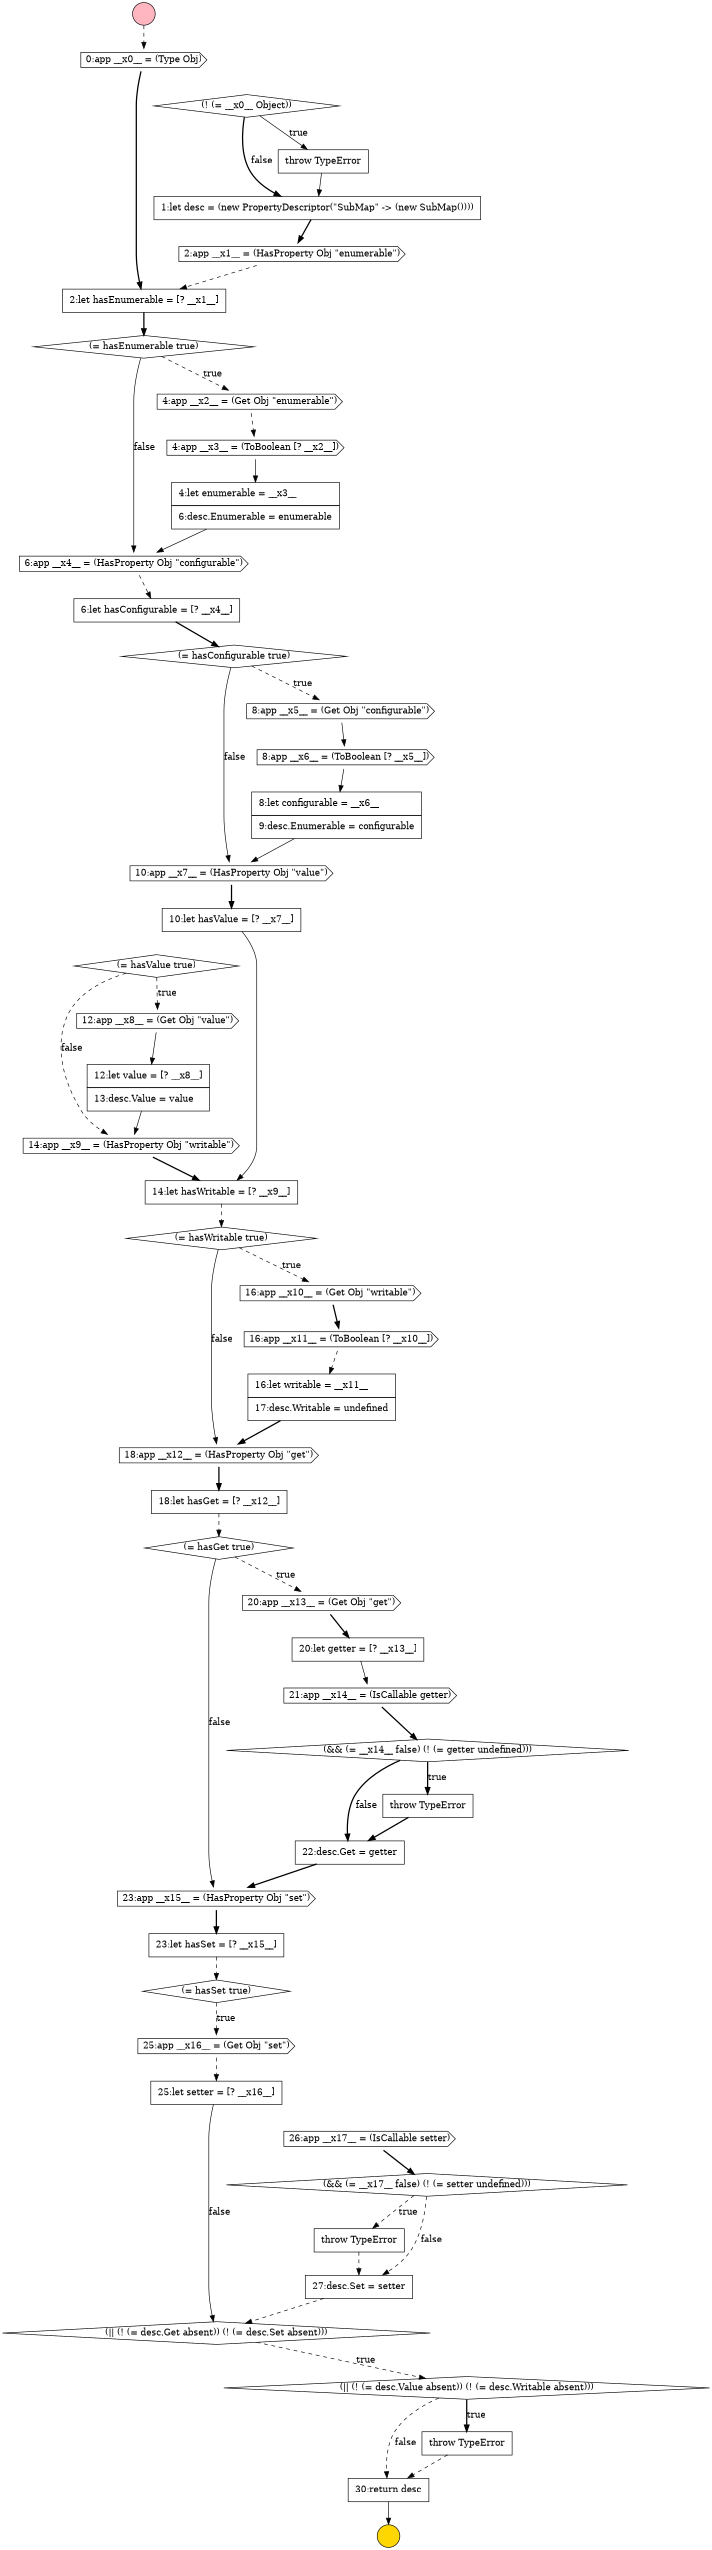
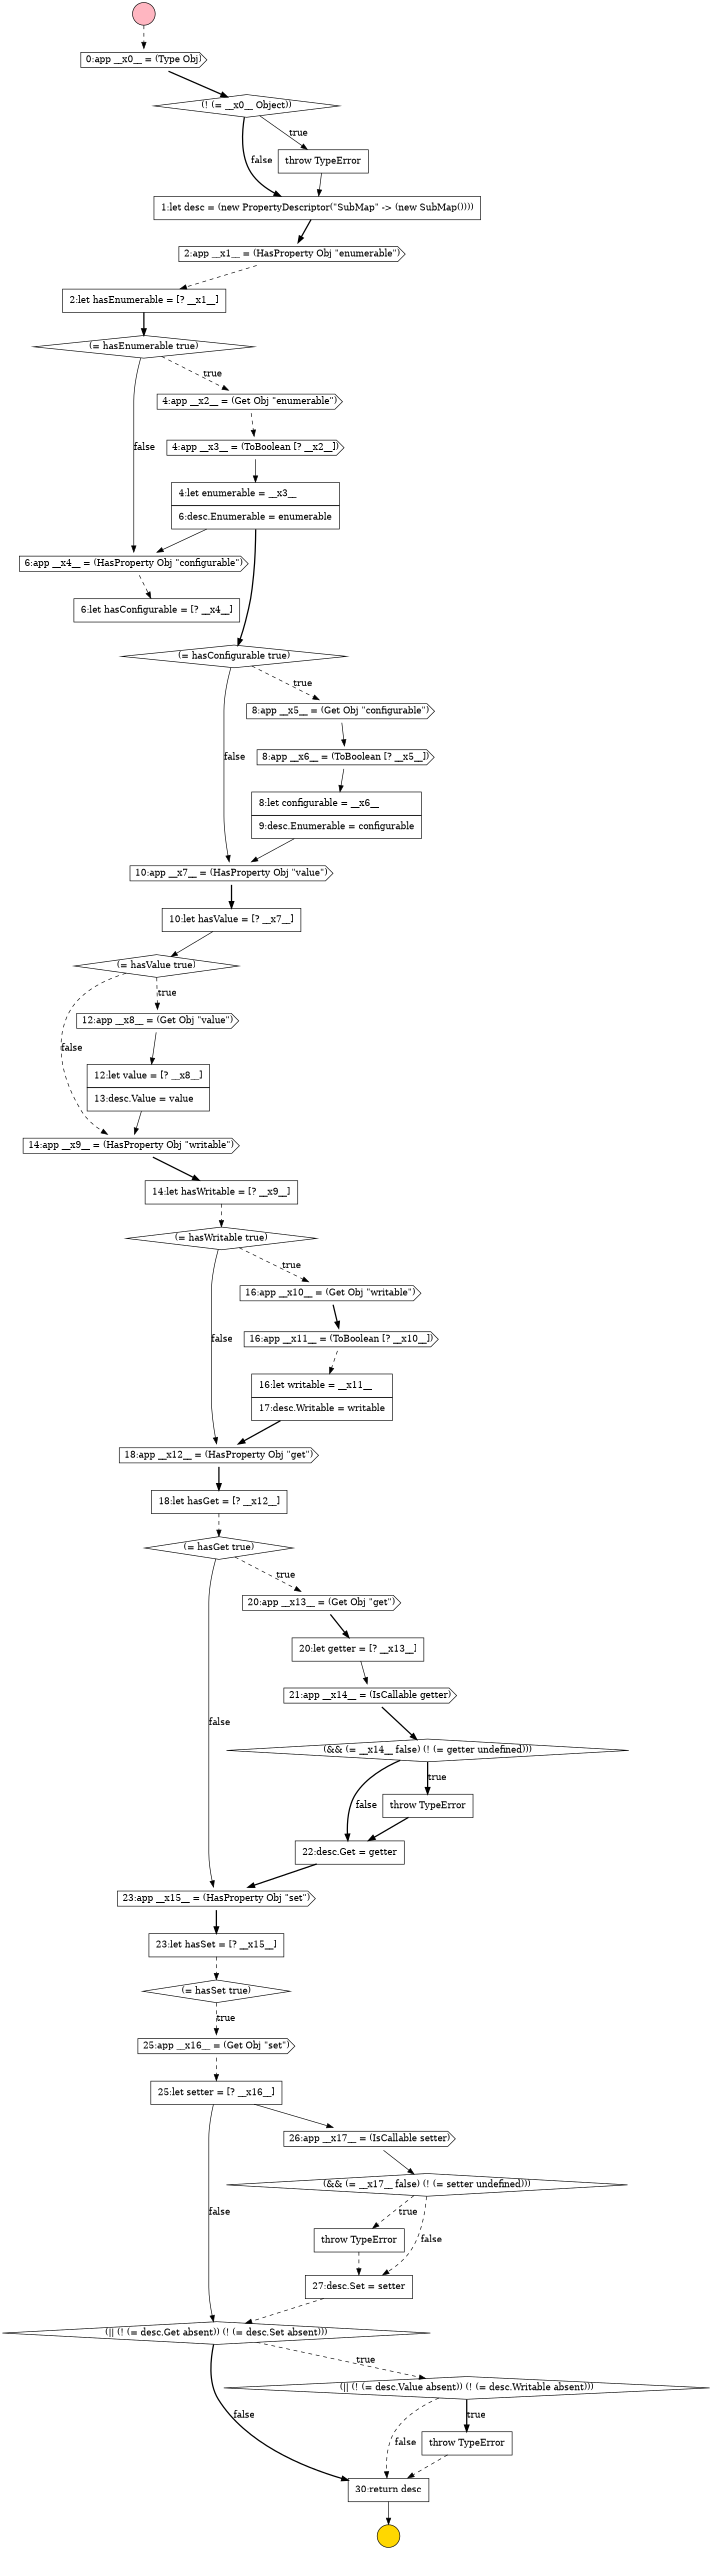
(136, 177) -> (195, 83)
(194, 633) -> (253, 585)
(257, 1054) -> (195, 942)
(322, 1409) -> (322, 1409)
none -> (290, 2115)
(396, 2160) -> (396, 2160)
none -> (250, 2433)
